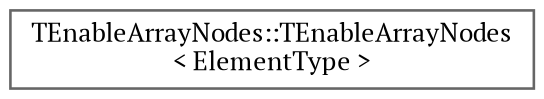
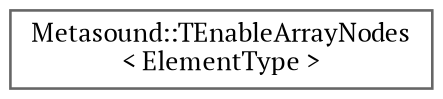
(272, 49) -> (221, 49)
